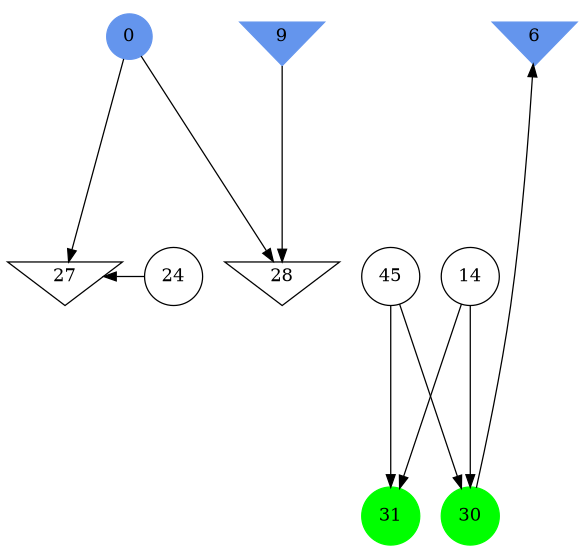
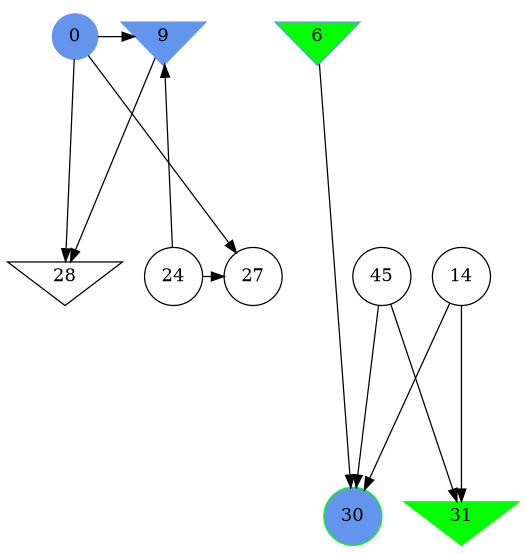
none -> (110, 37)
(535, 37) -> (318, 37)
none -> (170, 179)
(65, 276) -> (253, 276)
(514, 284) -> (335, 269)
(391, 516) -> (461, 516)
(470, 516) -> (353, 516)
